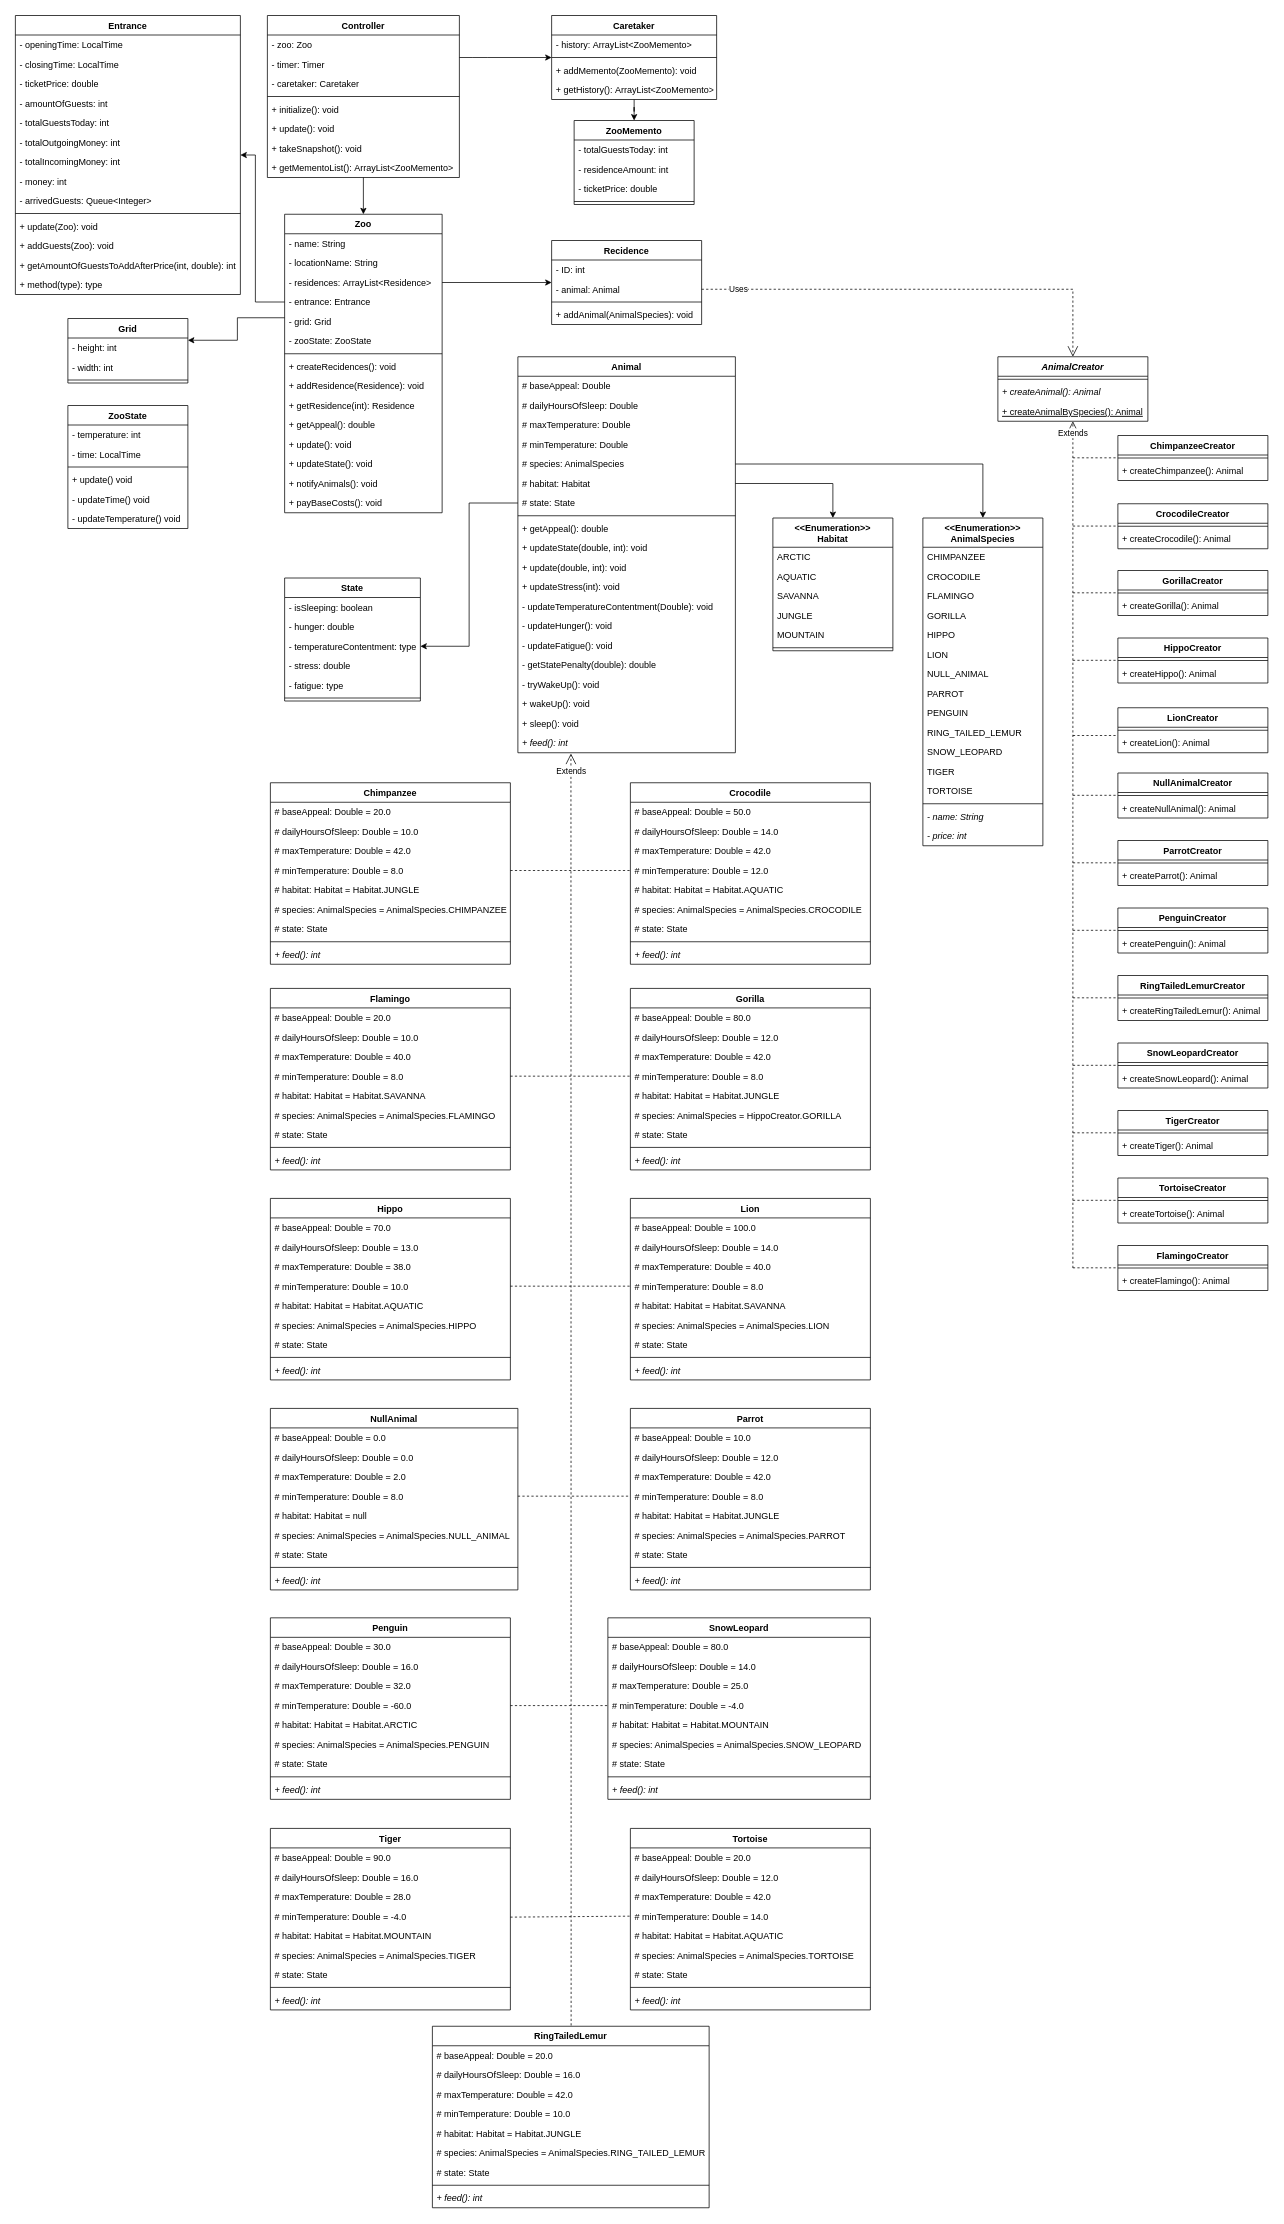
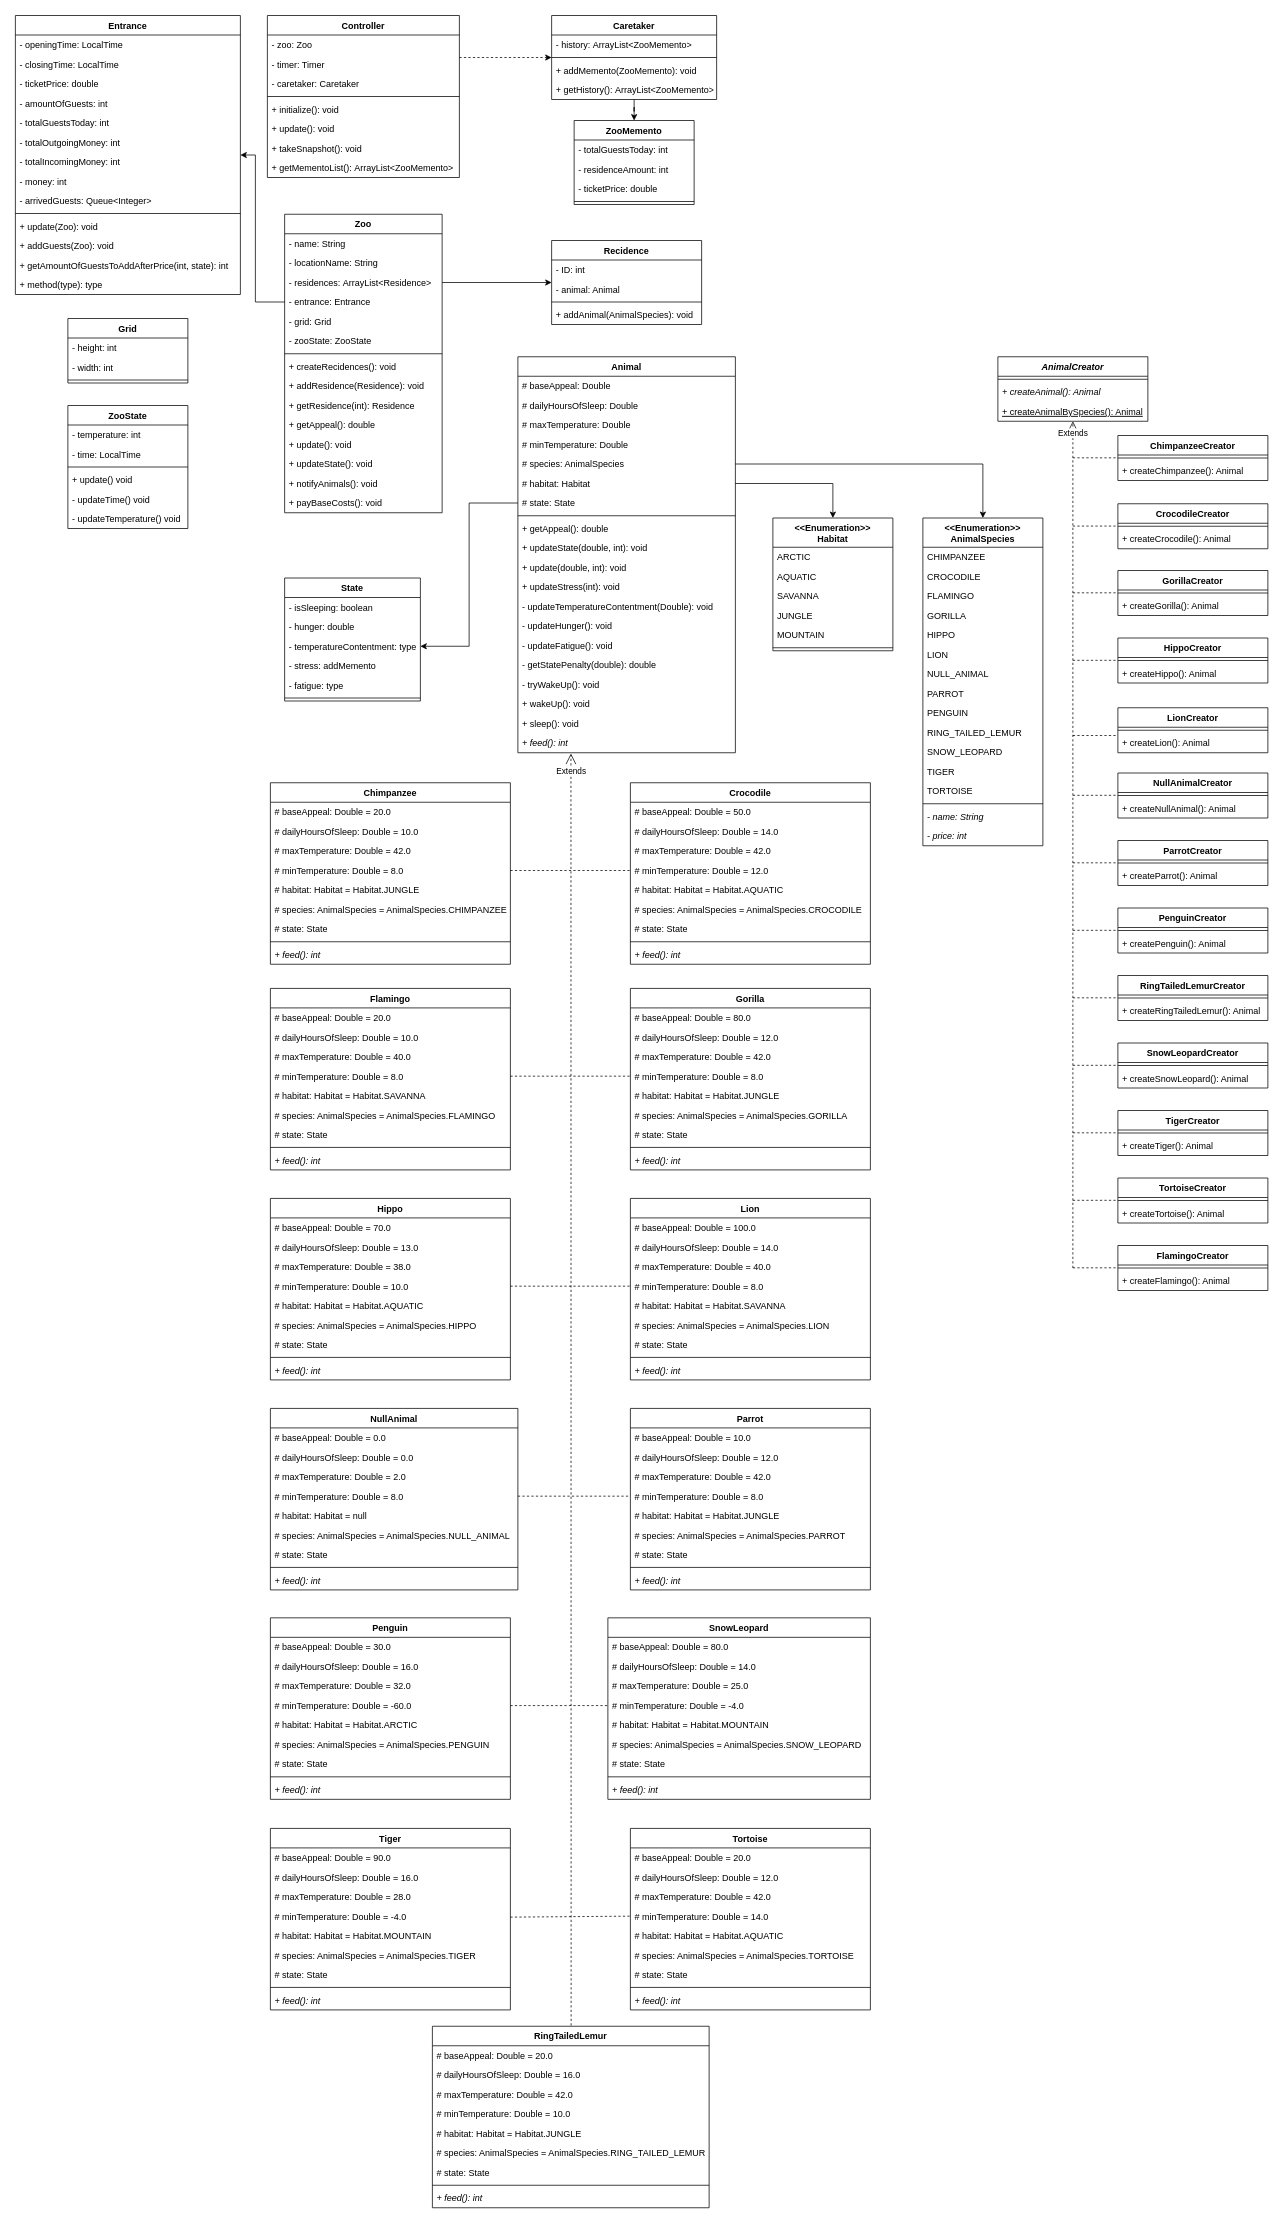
(506, 57) -> (506, 57)
(363, 194) -> none
(140, 266) -> (139, 266)
(920, 289) -> none
(237, 329) -> none
(324, 666) -> (336, 666)
(740, 1115) -> (740, 1115)
